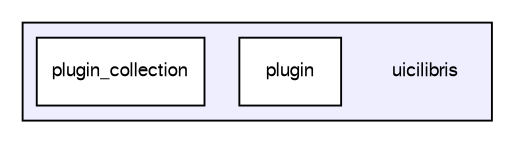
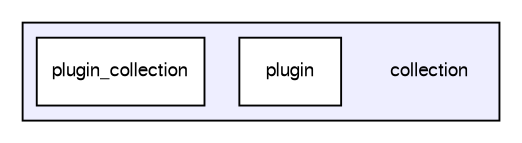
(426, 72) -> (430, 72)
